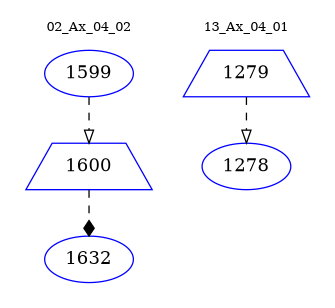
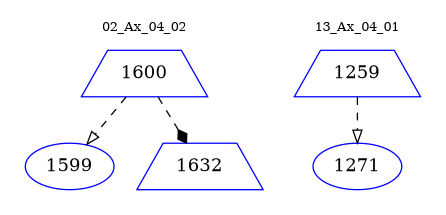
(246, 74) -> (357, 74)
(89, 114) -> (111, 116)
(246, 166) -> (357, 166)
(89, 259) -> (200, 166)
